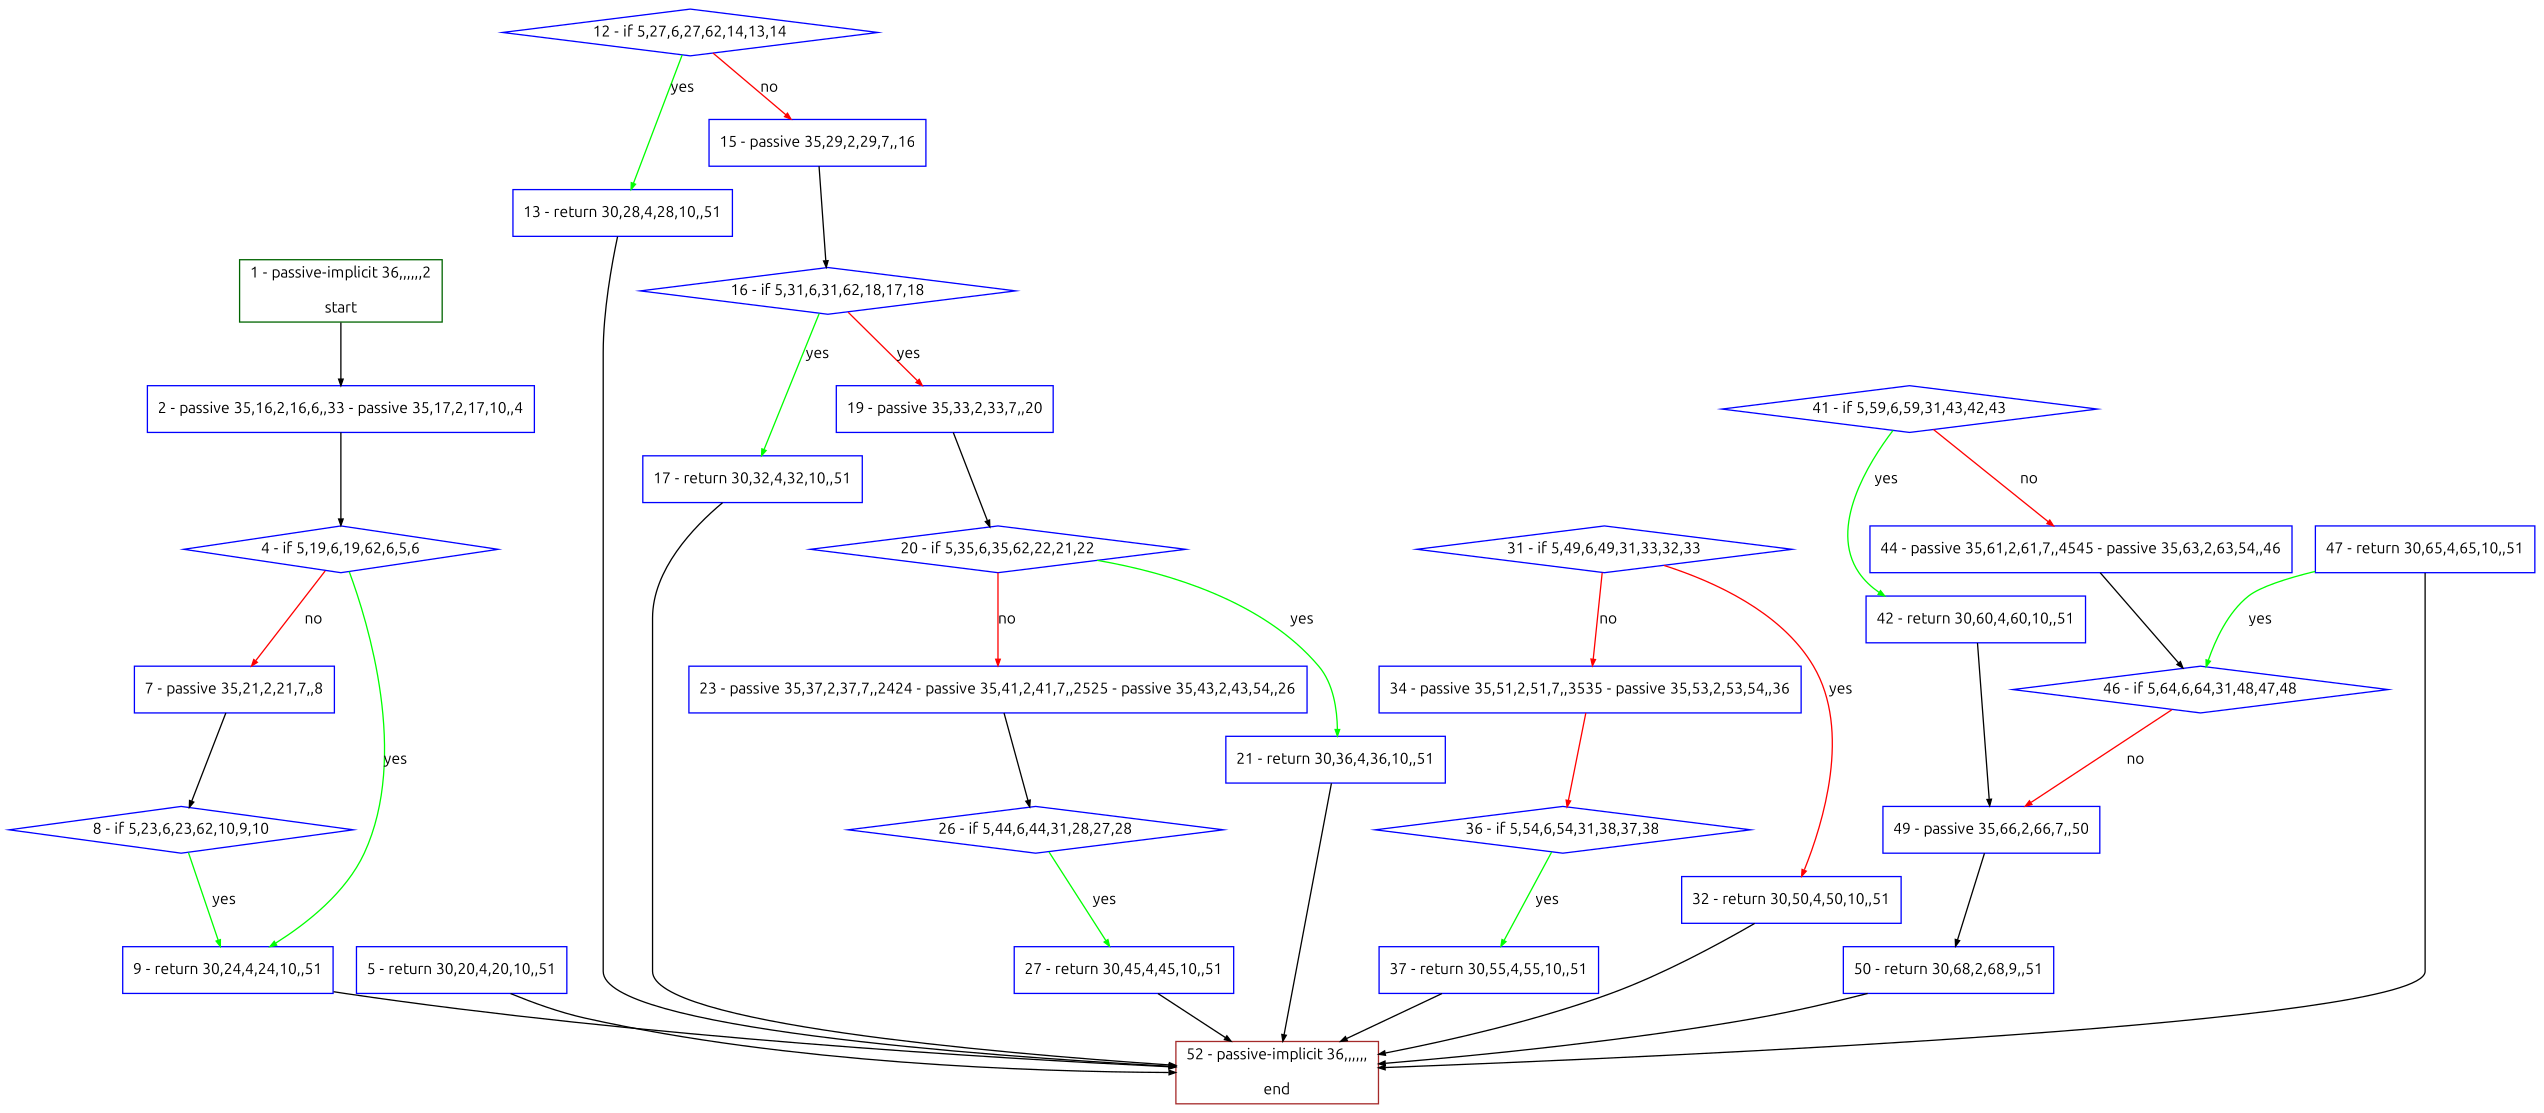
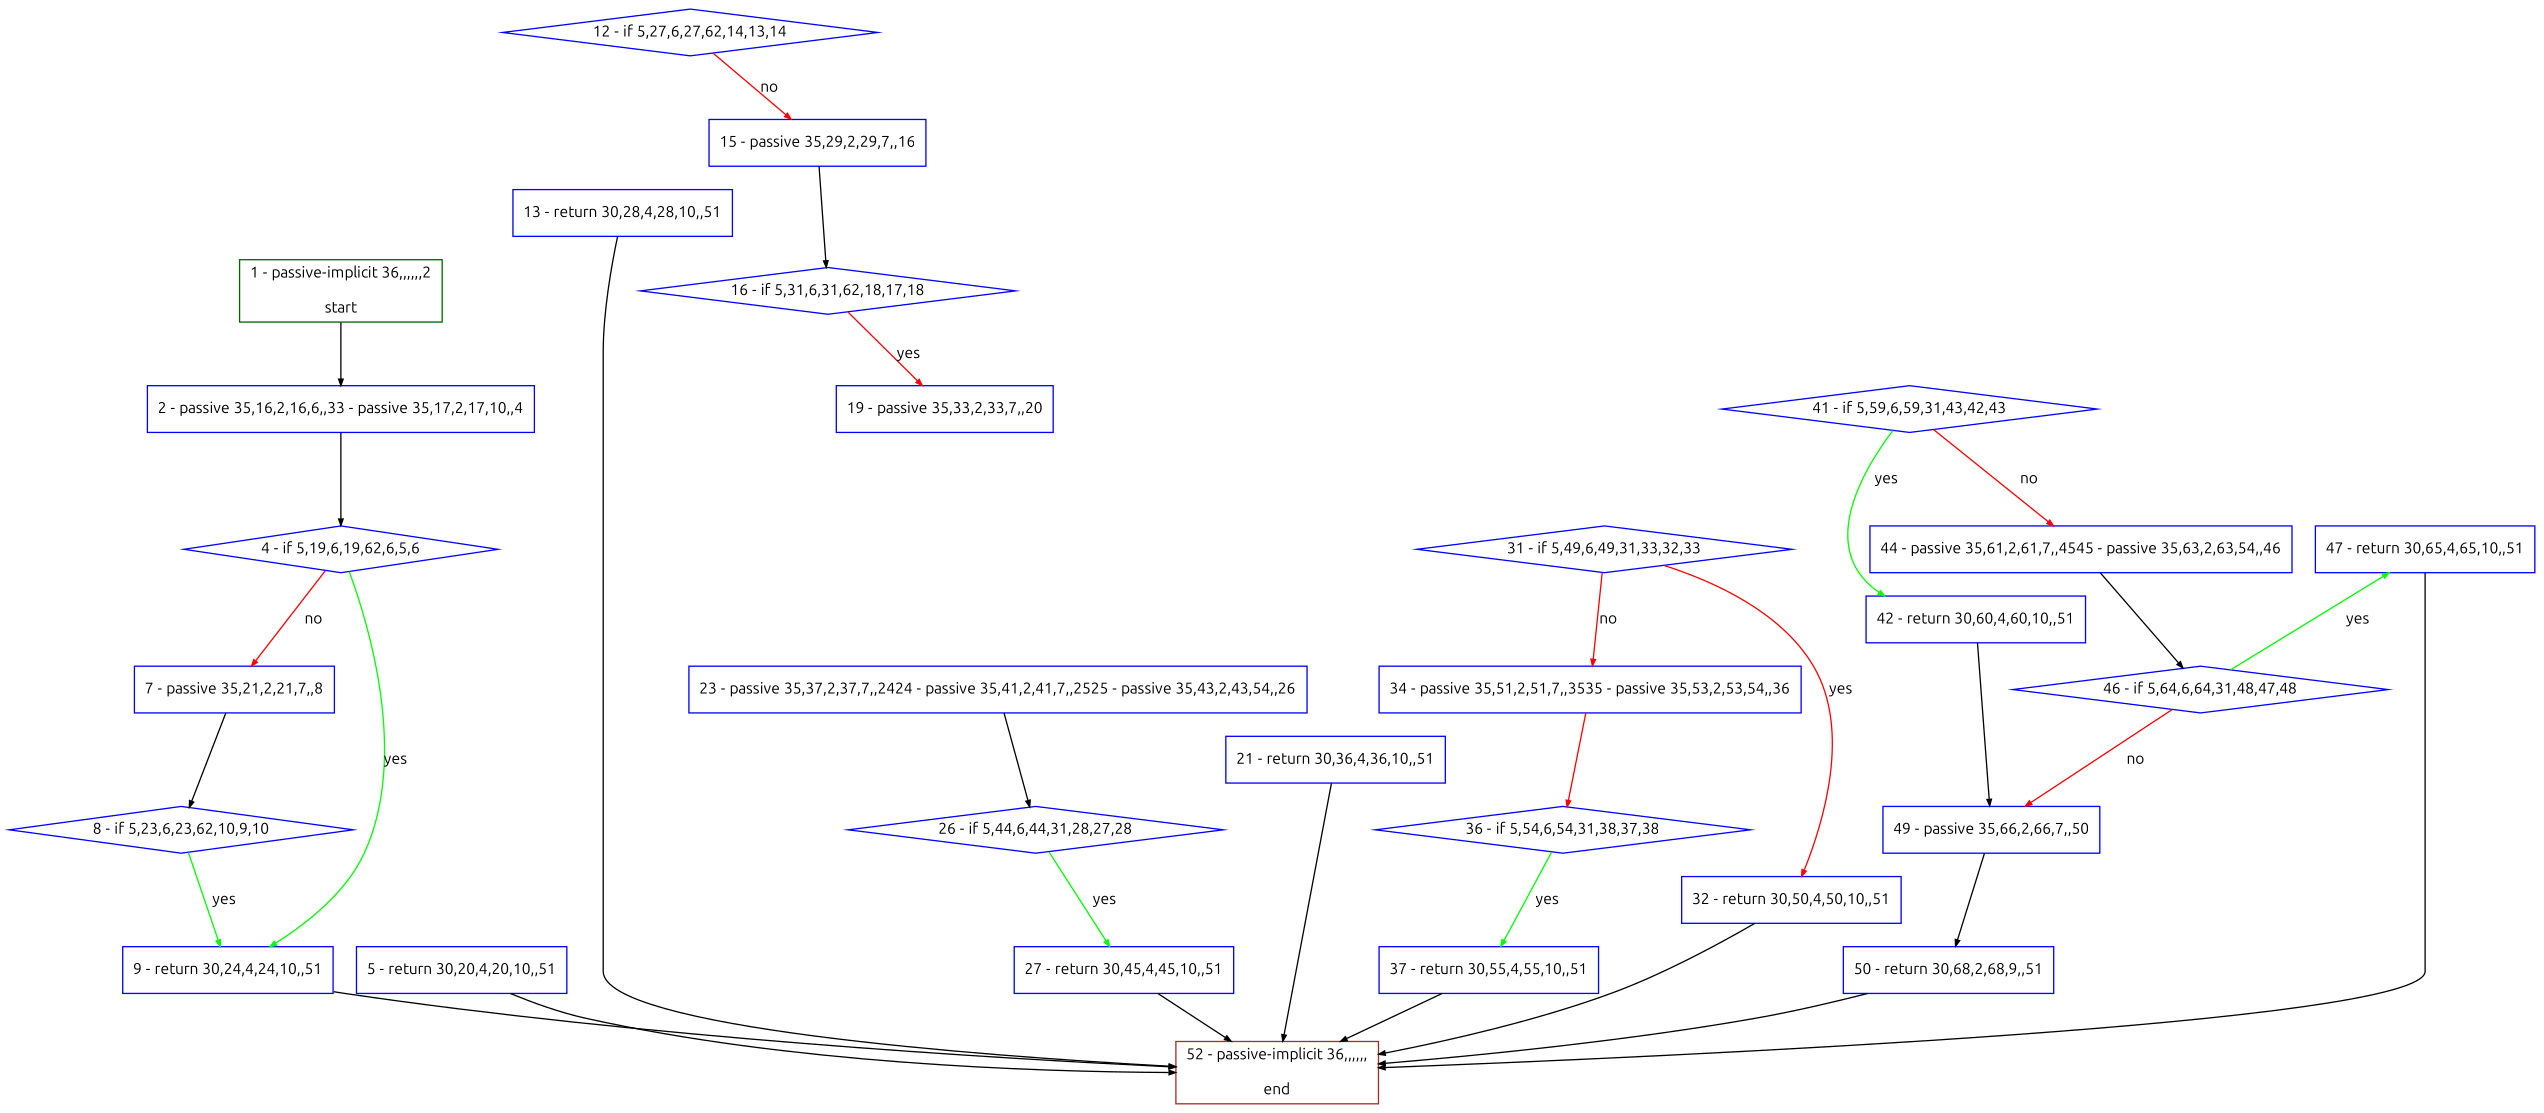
(658, 119) -> none
(753, 479) -> none
(998, 549) -> none
(2246, 598) -> (2307, 623)
